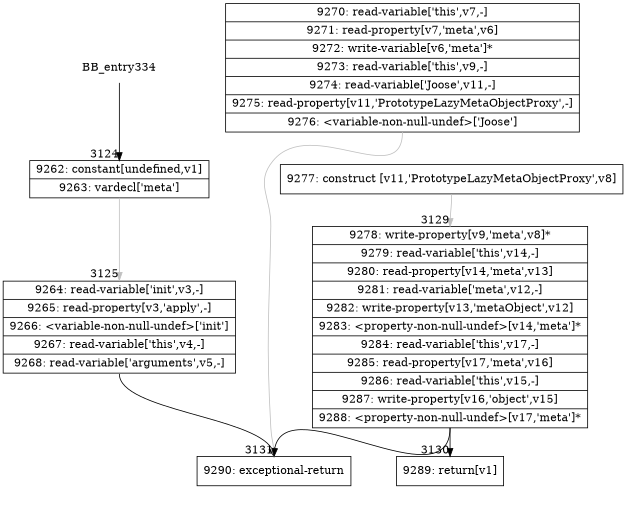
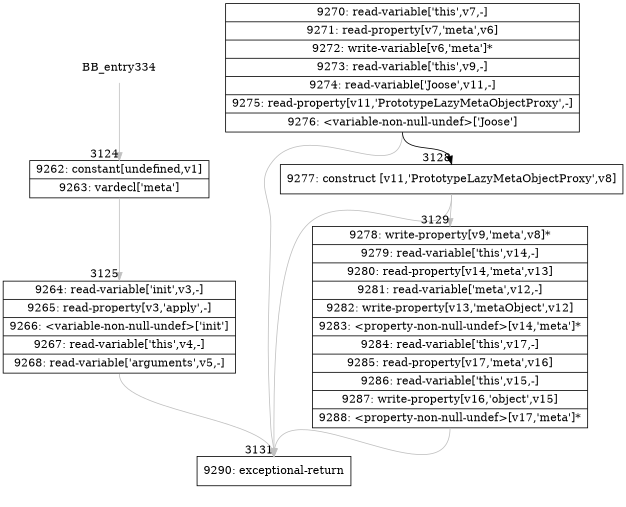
(119, 118) -> (119, 118)
none -> (423, 148)
none -> (292, 253)
(193, 414) -> (193, 414)
(366, 443) -> (366, 443)
(450, 471) -> none
